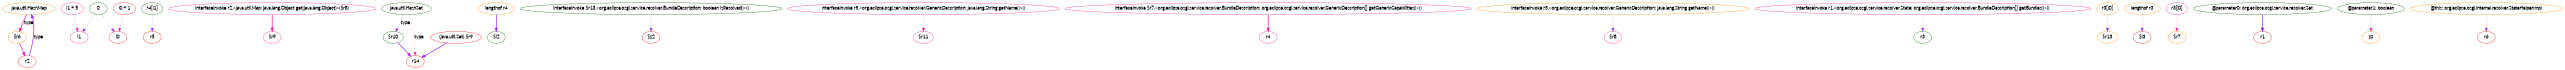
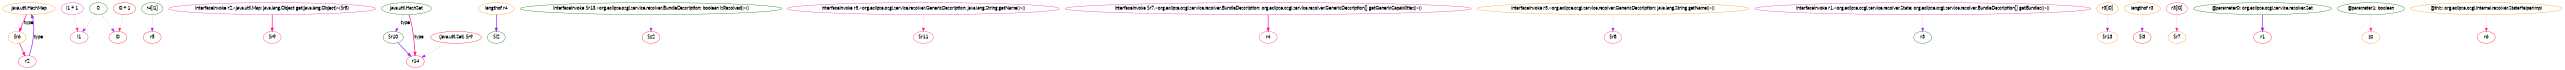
(72, 9) -> (72, 9)
(2486, 21) -> (2486, 21)
(413, 33) -> (413, 33)
(436, 49) -> (436, 49)
